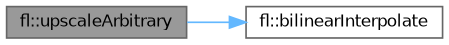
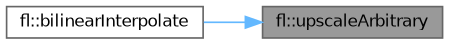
(208, 22) -> (225, 22)
